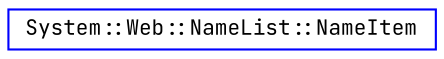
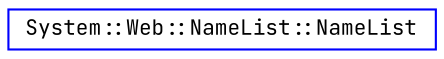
(222, 29) -> (222, 29)
